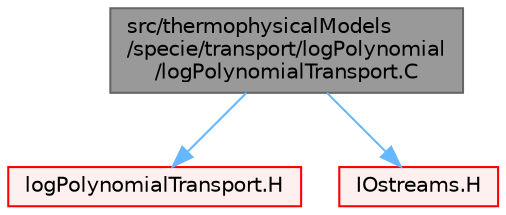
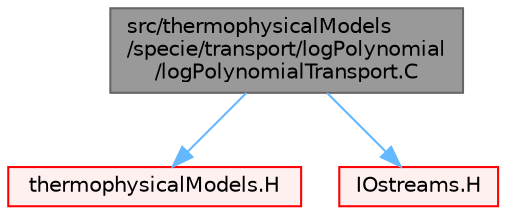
(155, 187) -> (155, 187)
